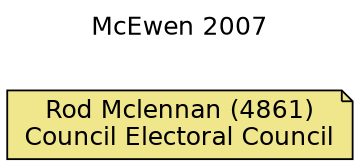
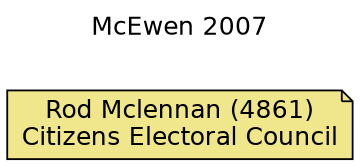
(180, 125) -> (180, 125)
